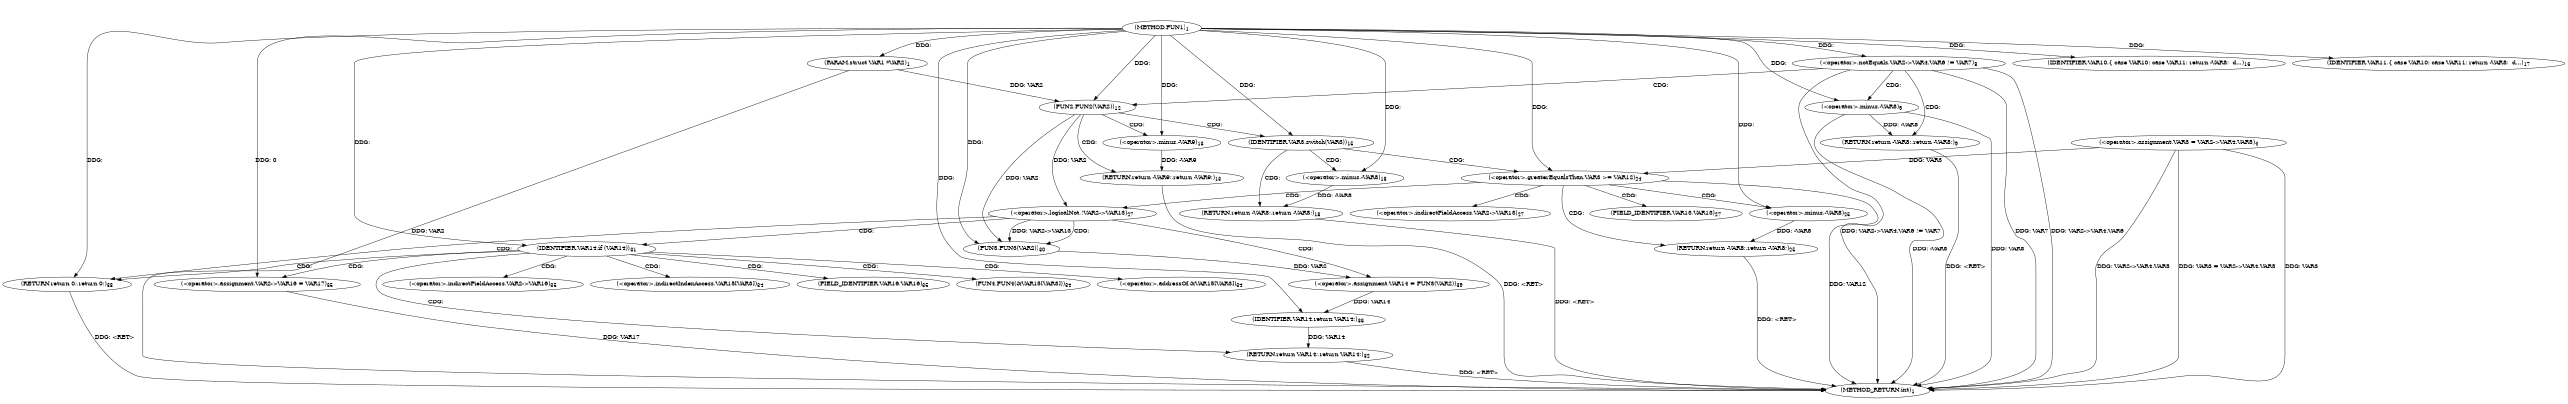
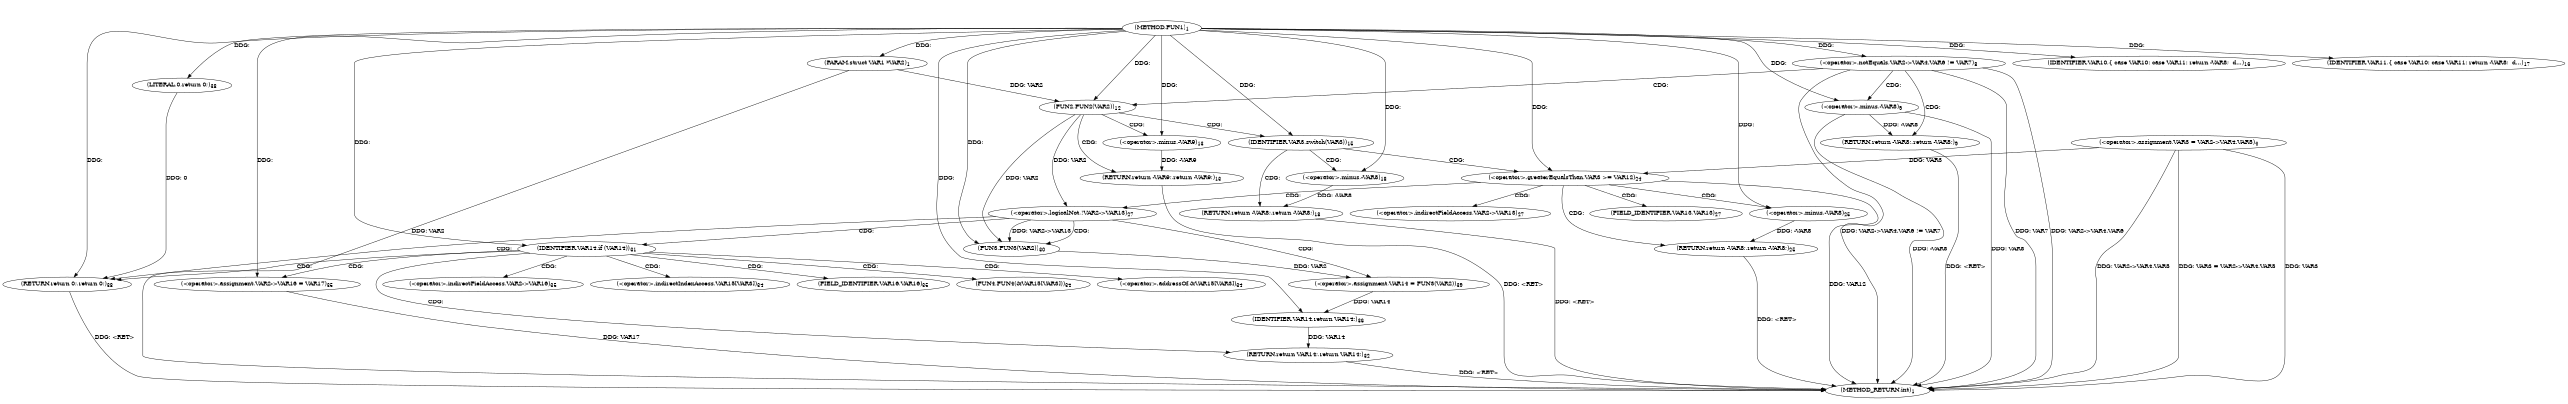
none -> (182, 85)
(266, 160) -> (266, 160)
